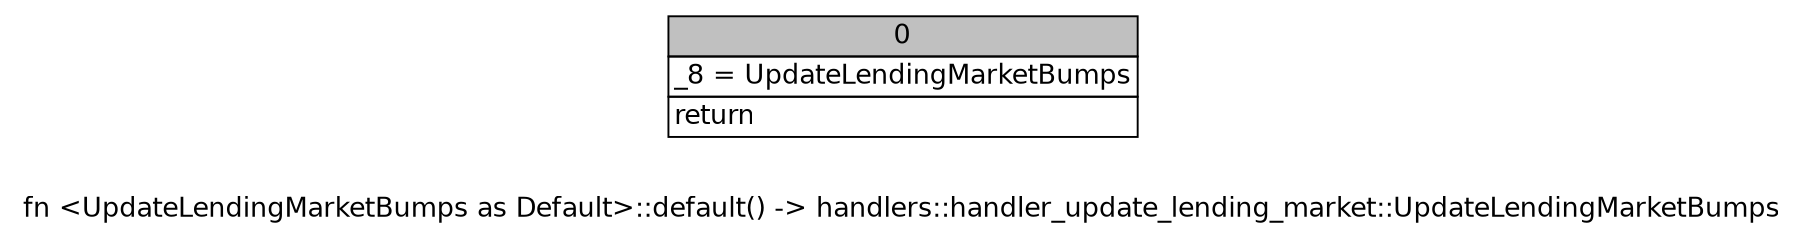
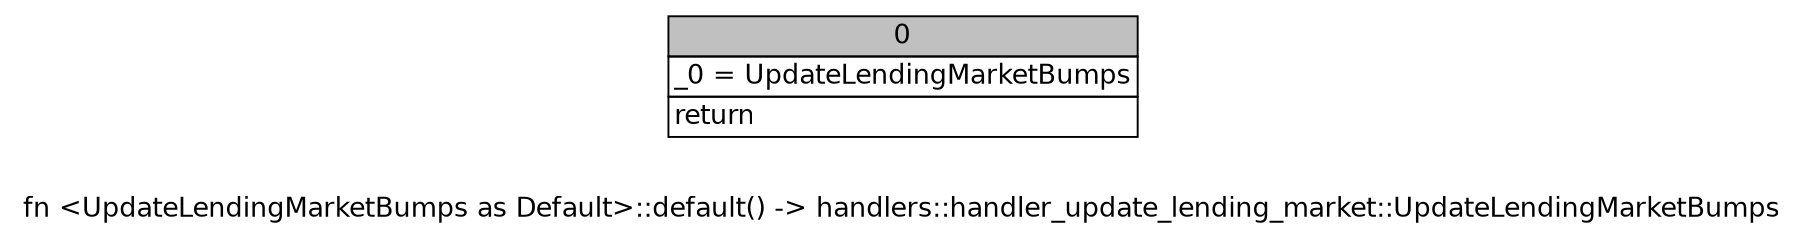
(903, 76) -> (903, 76)
